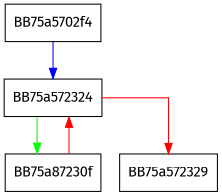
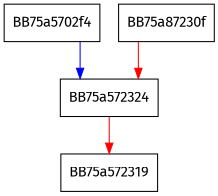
(37, 130) -> none
(169, 173) -> (109, 173)
